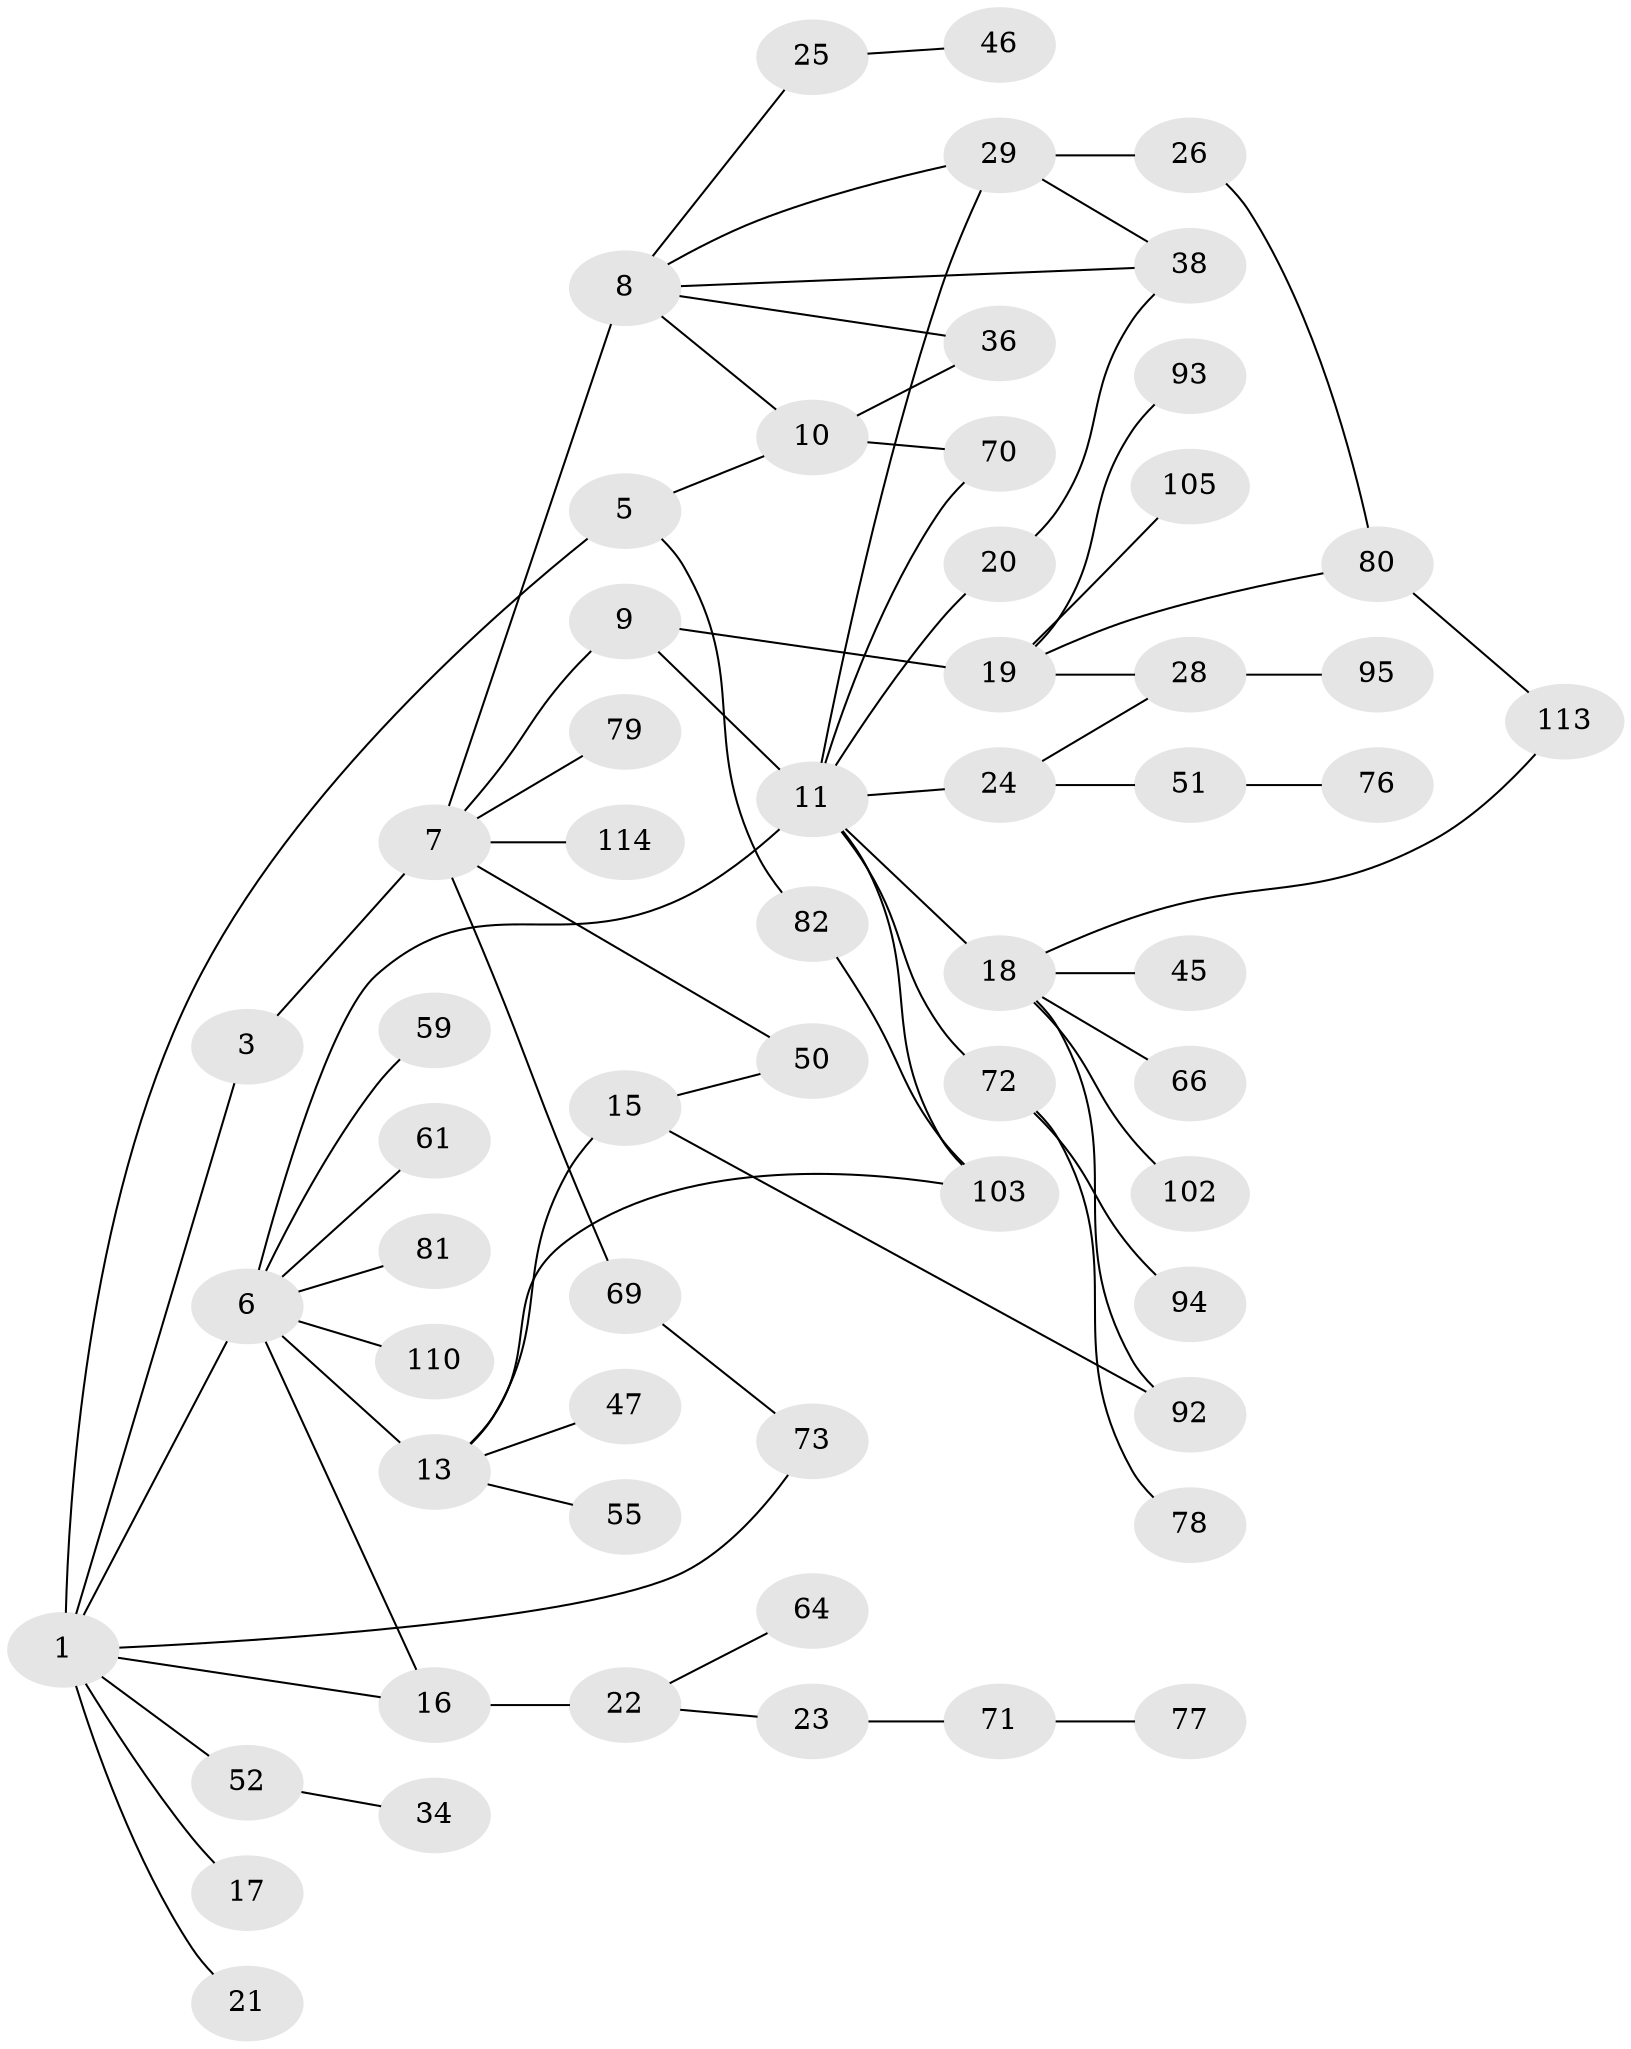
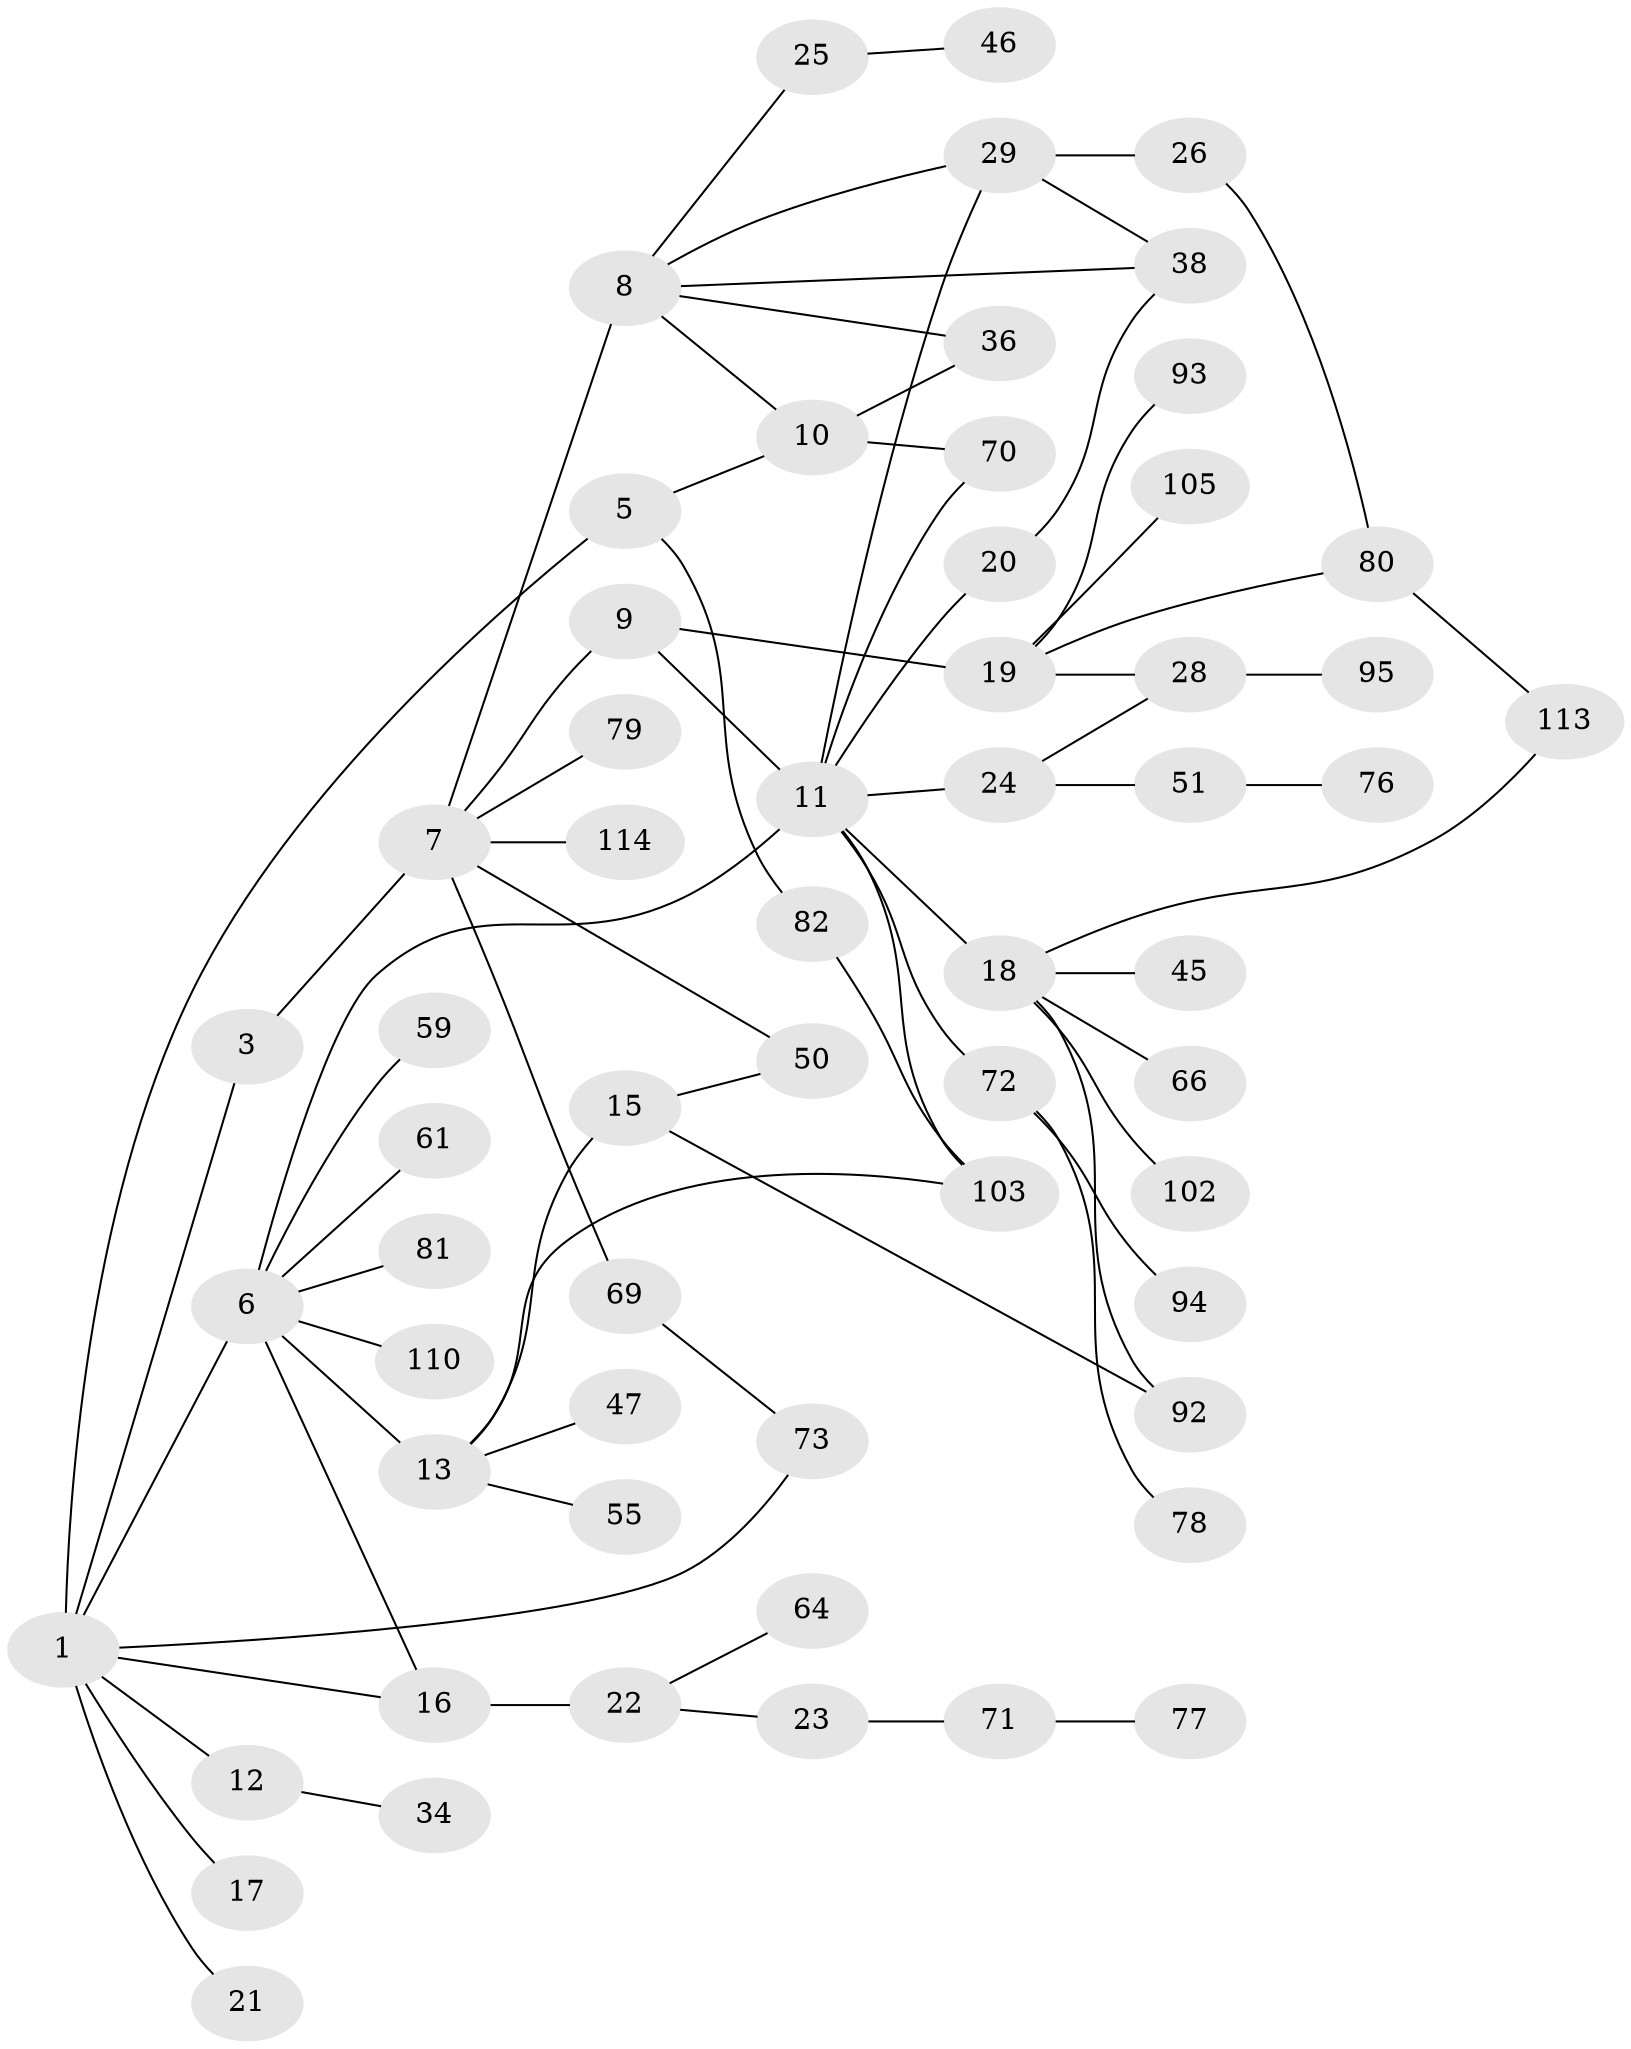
(247, 1783) -> (247, 1783)
